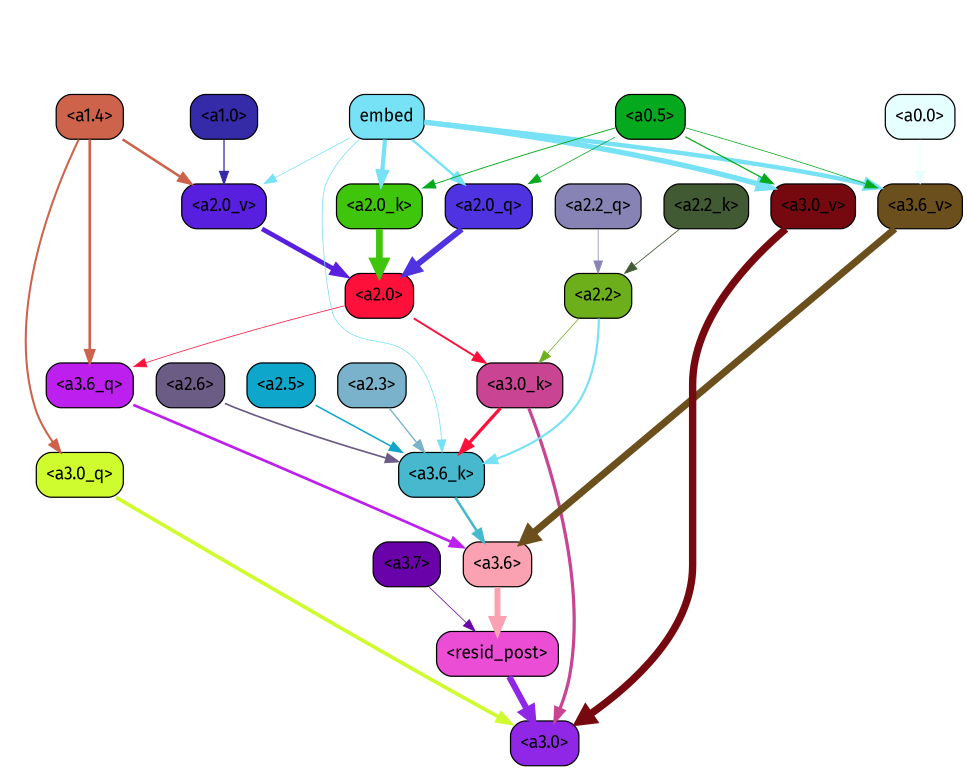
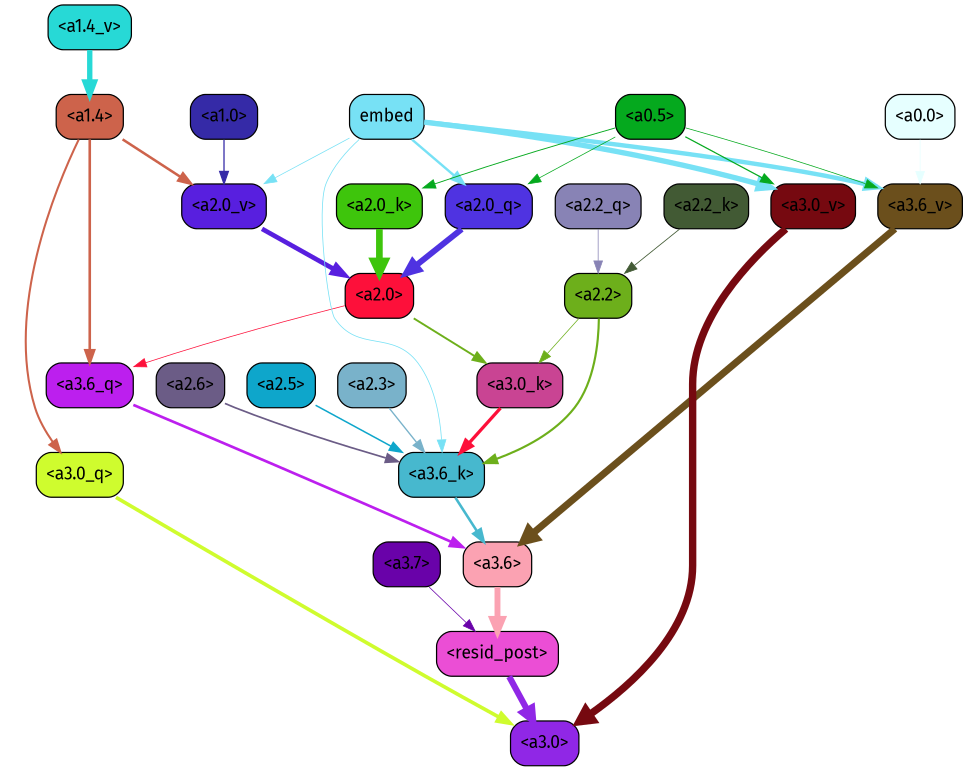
none -> (90, 27)
(384, 156) -> none
(444, 337) -> (444, 337)
(574, 408) -> (574, 408)
(569, 557) -> none
